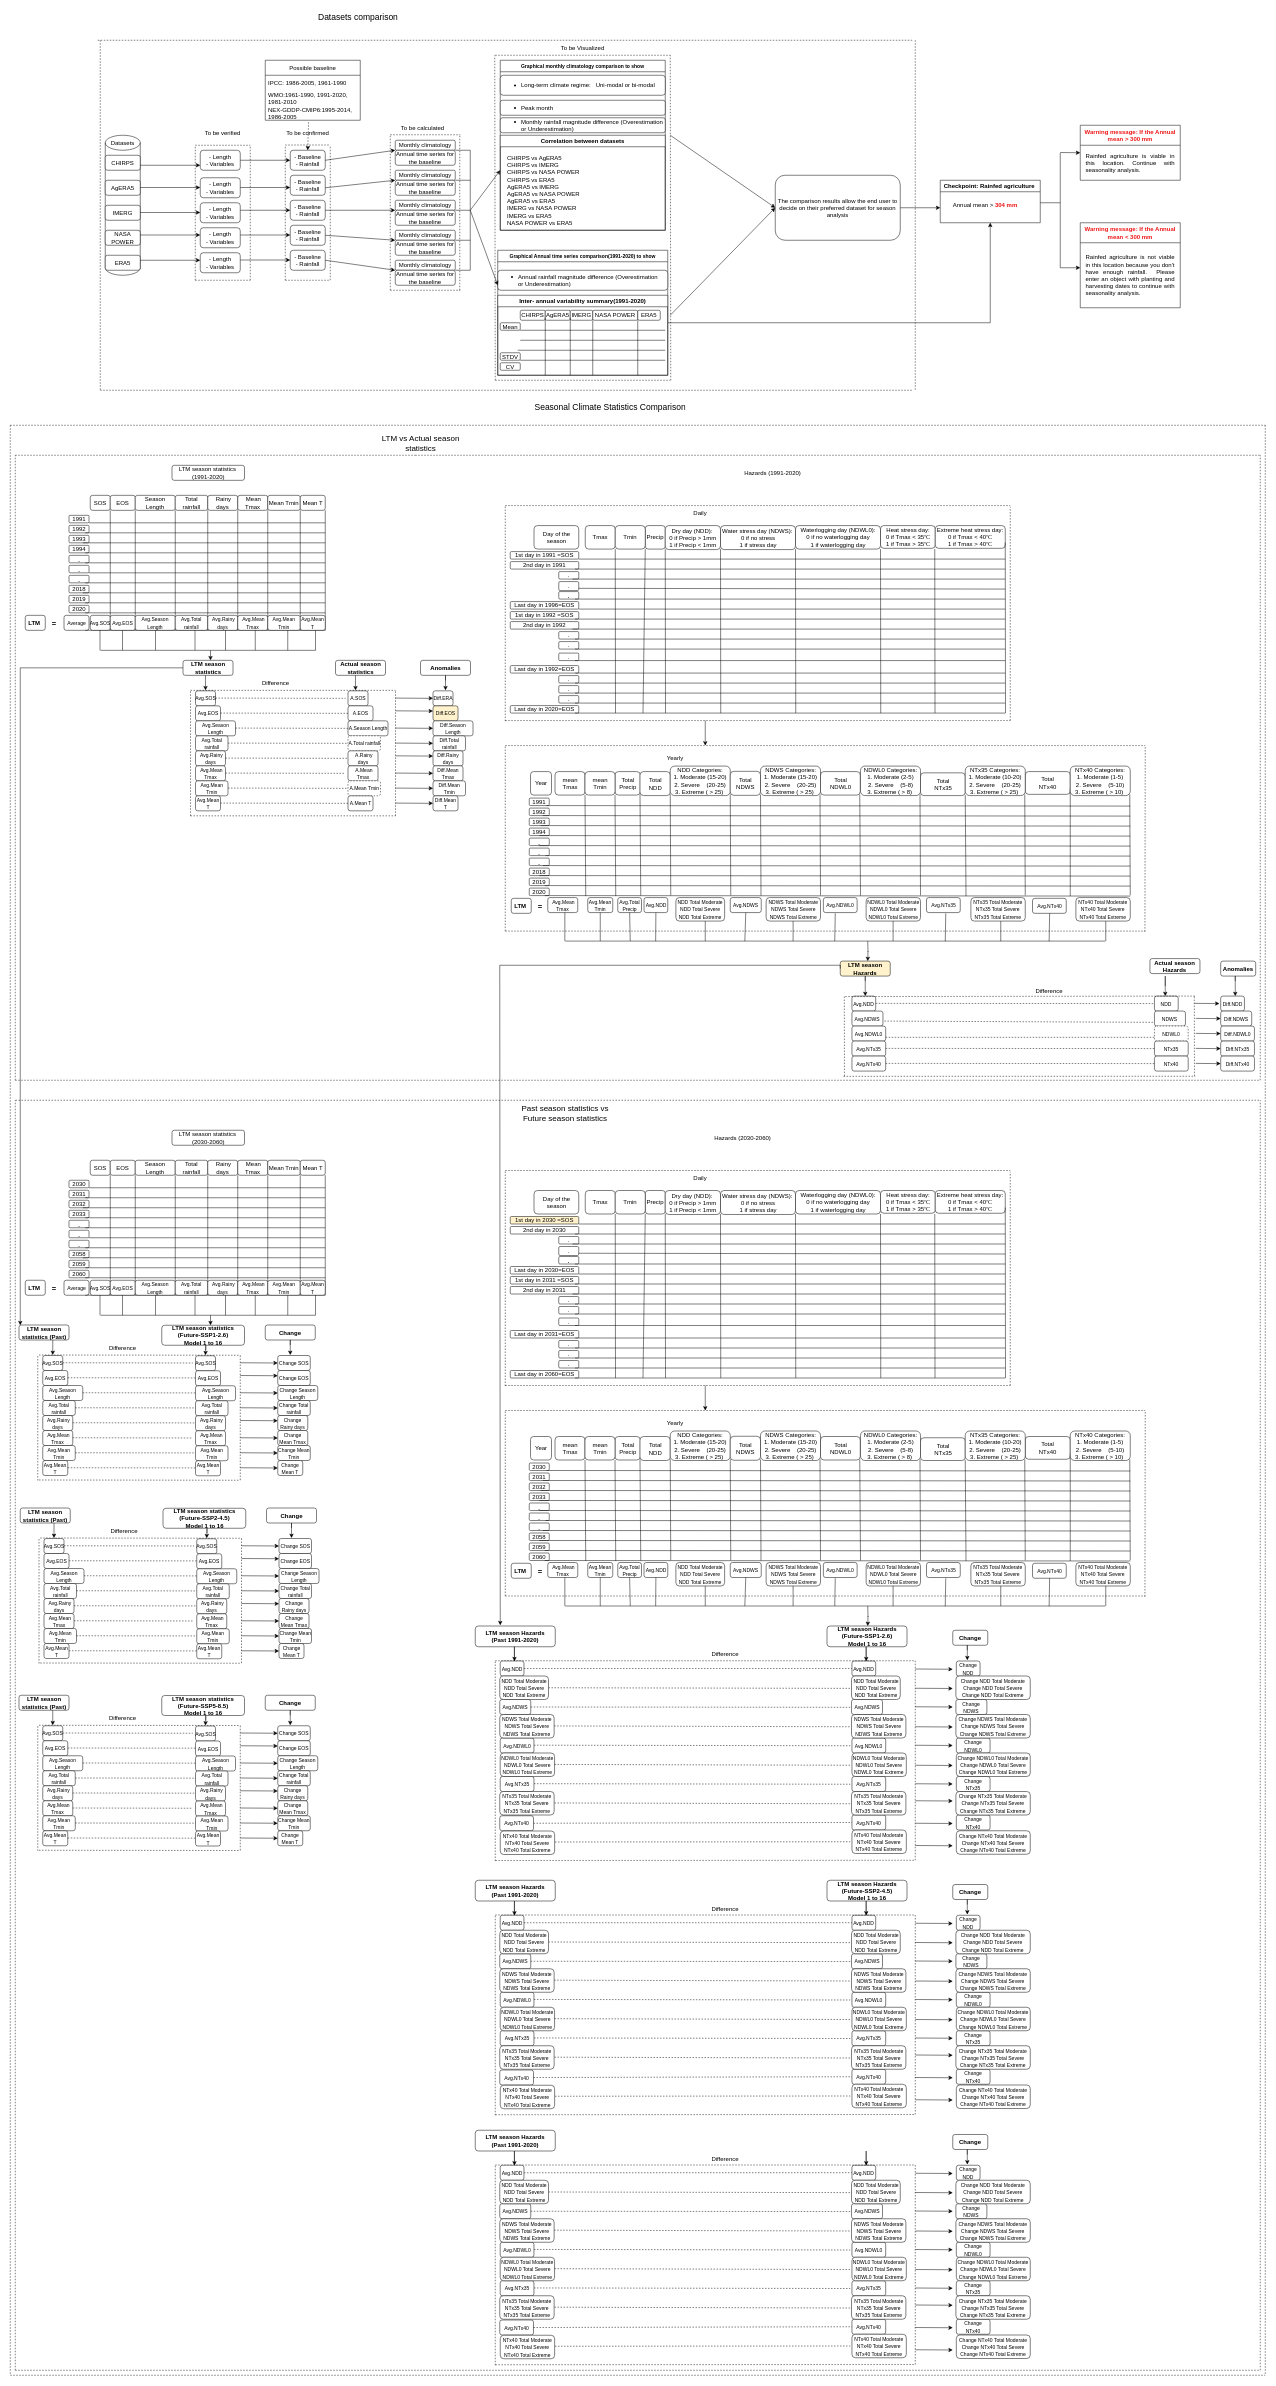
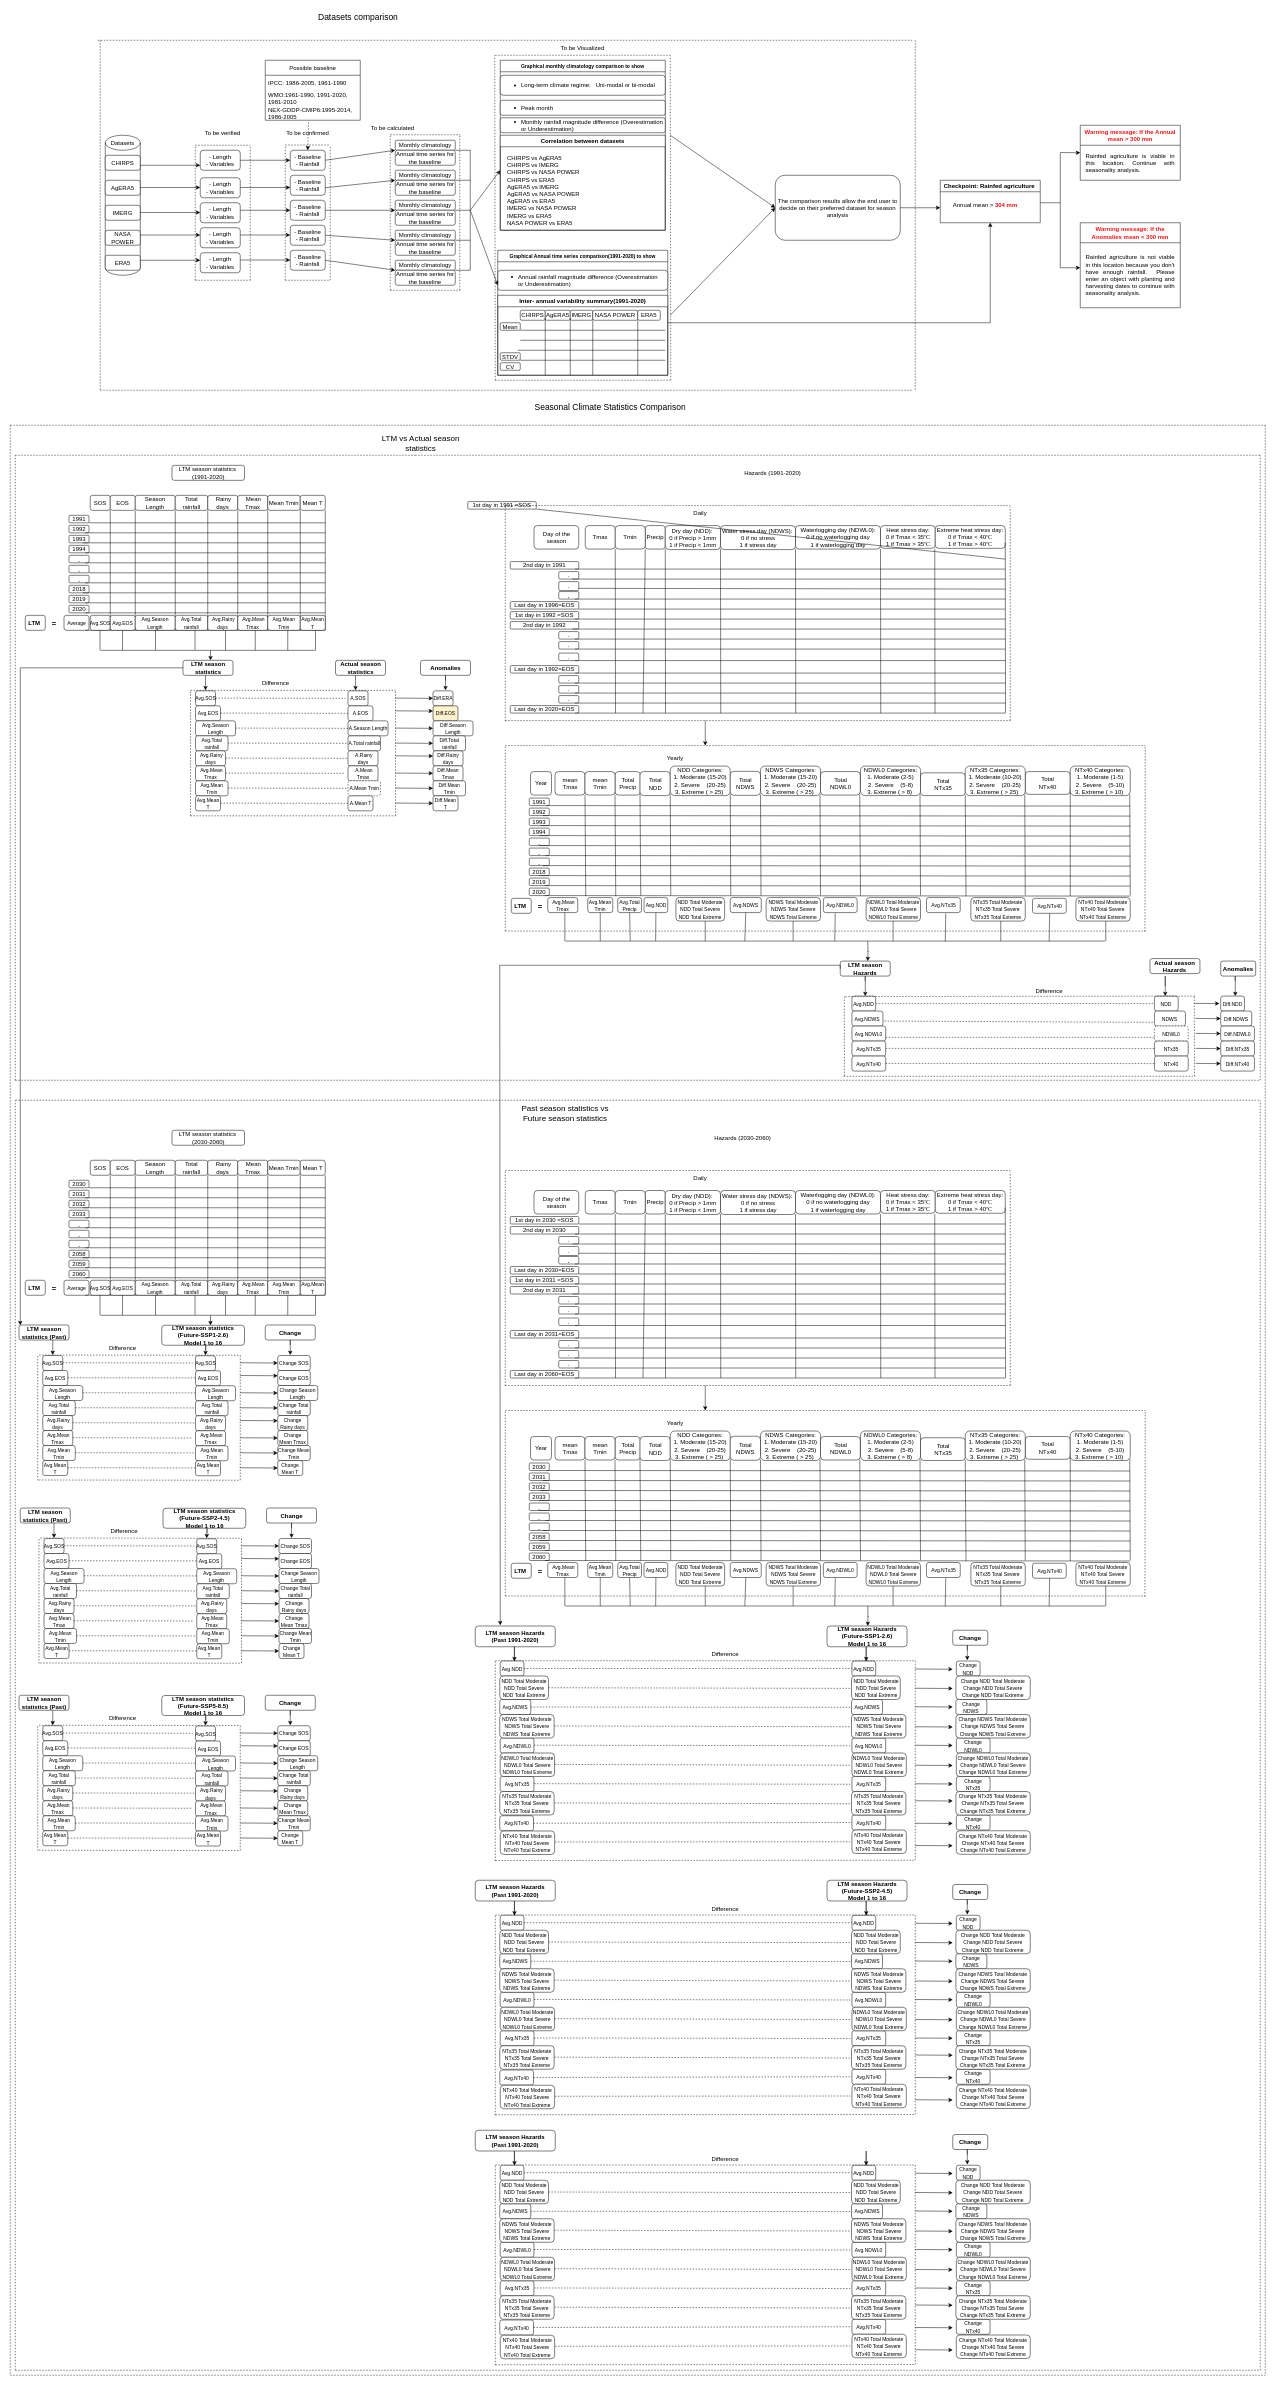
(423, 128) -> (393, 128)
(1130, 233) -> (1130, 233)
(545, 555) -> (502, 505)
(364, 743) -> (364, 743)
(865, 969) -> (865, 969)
(545, 1220) -> (545, 1220)
